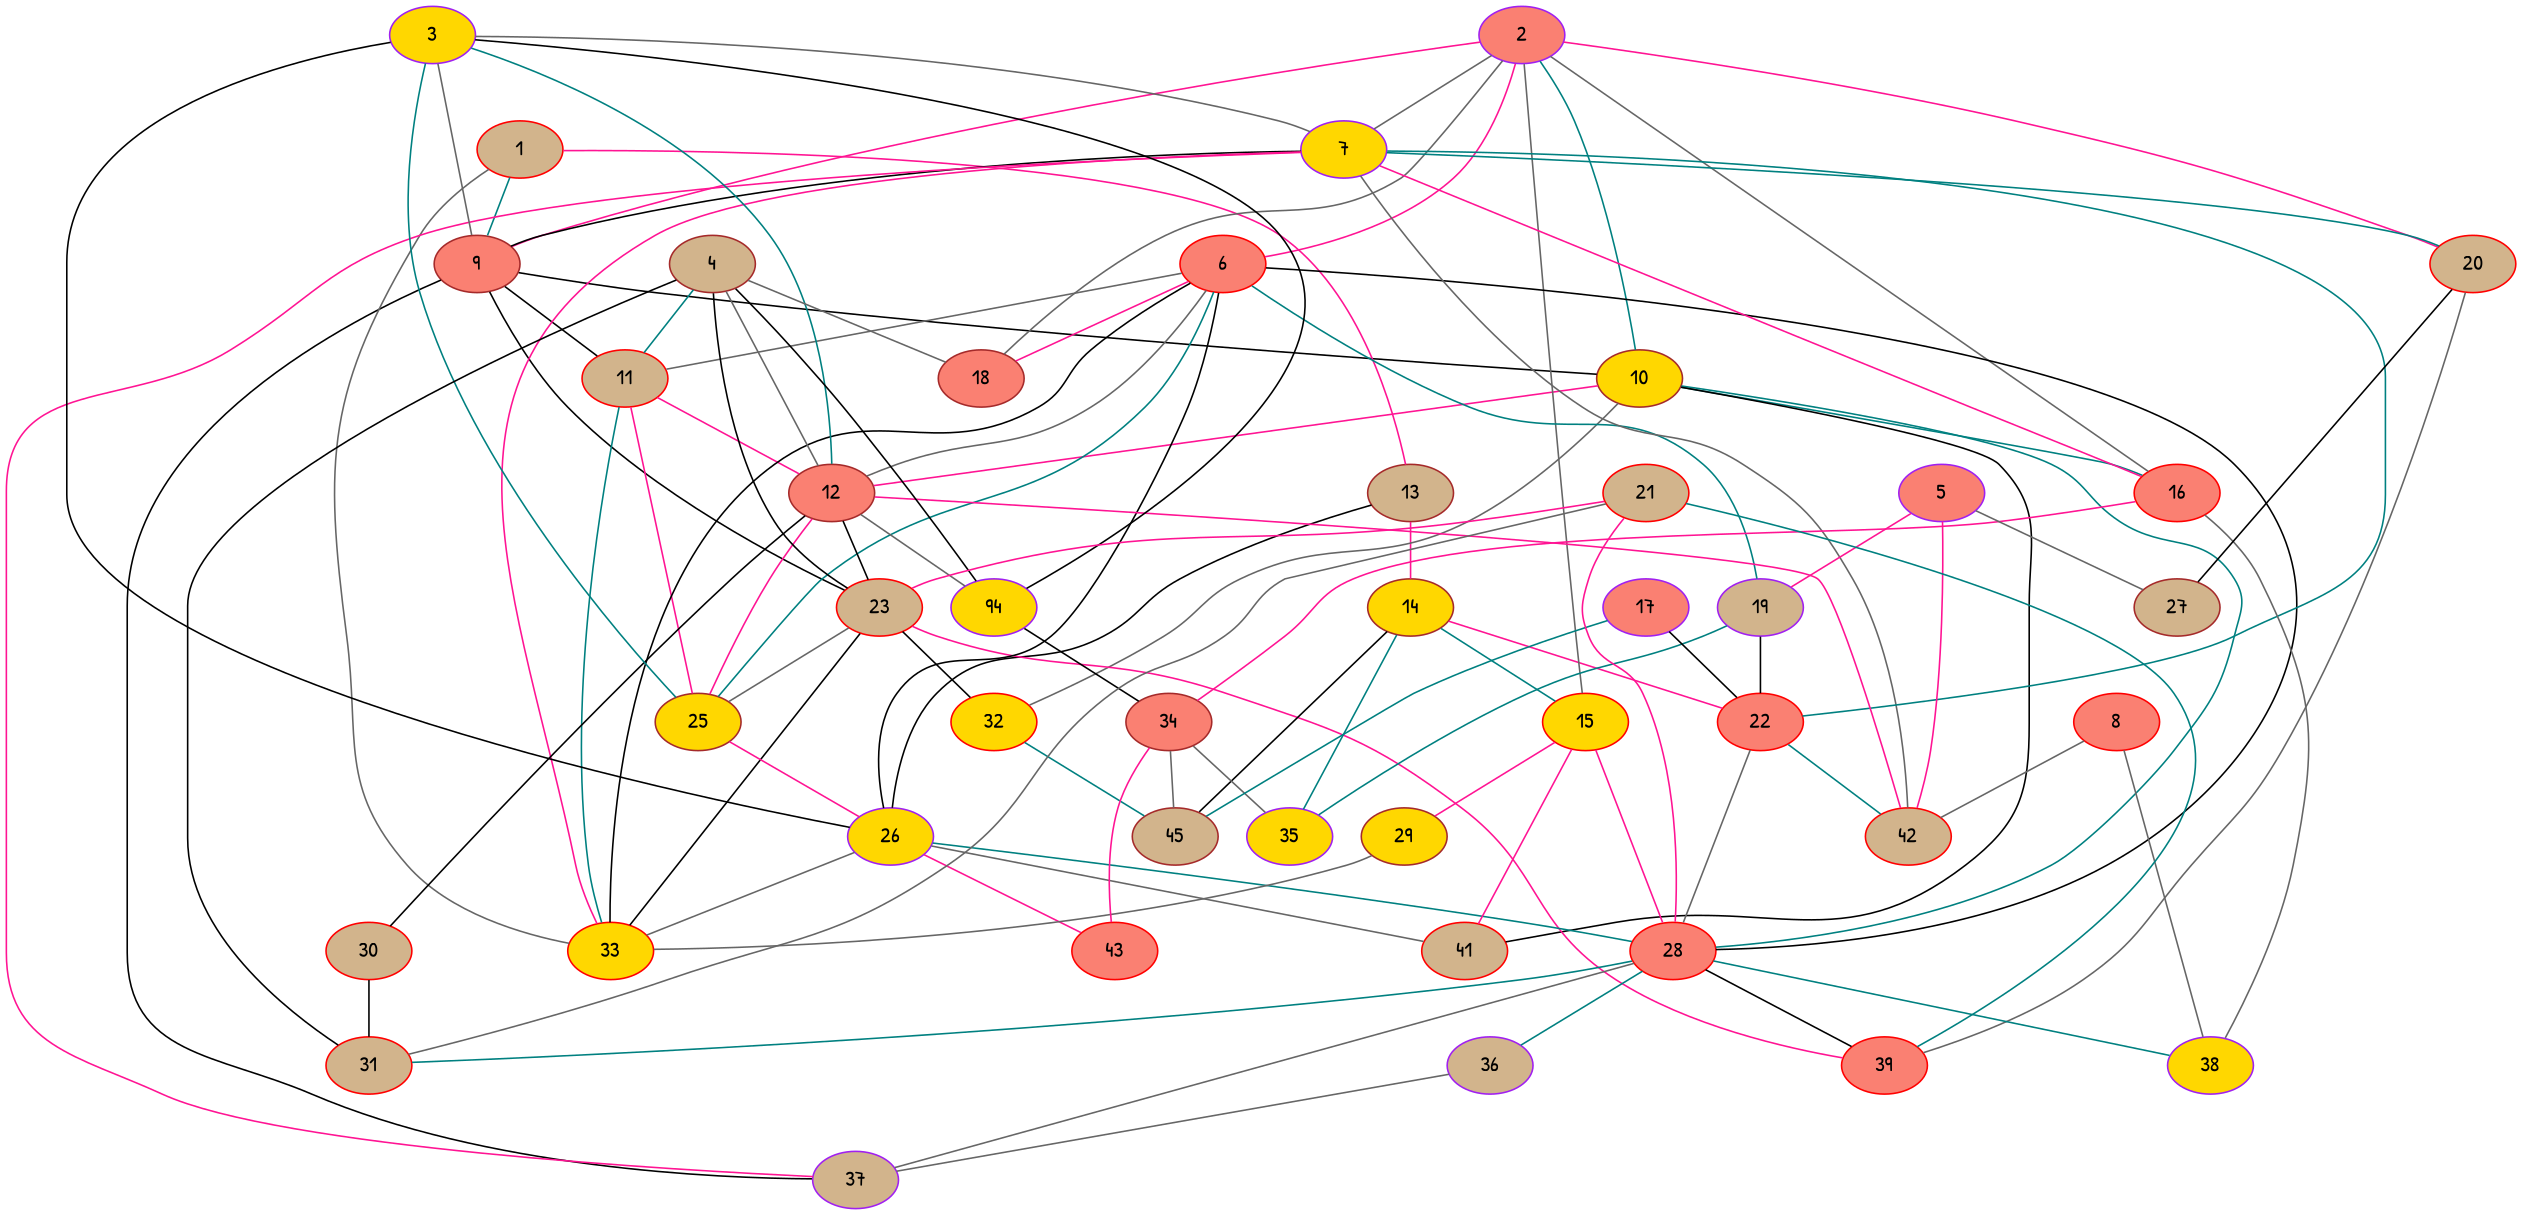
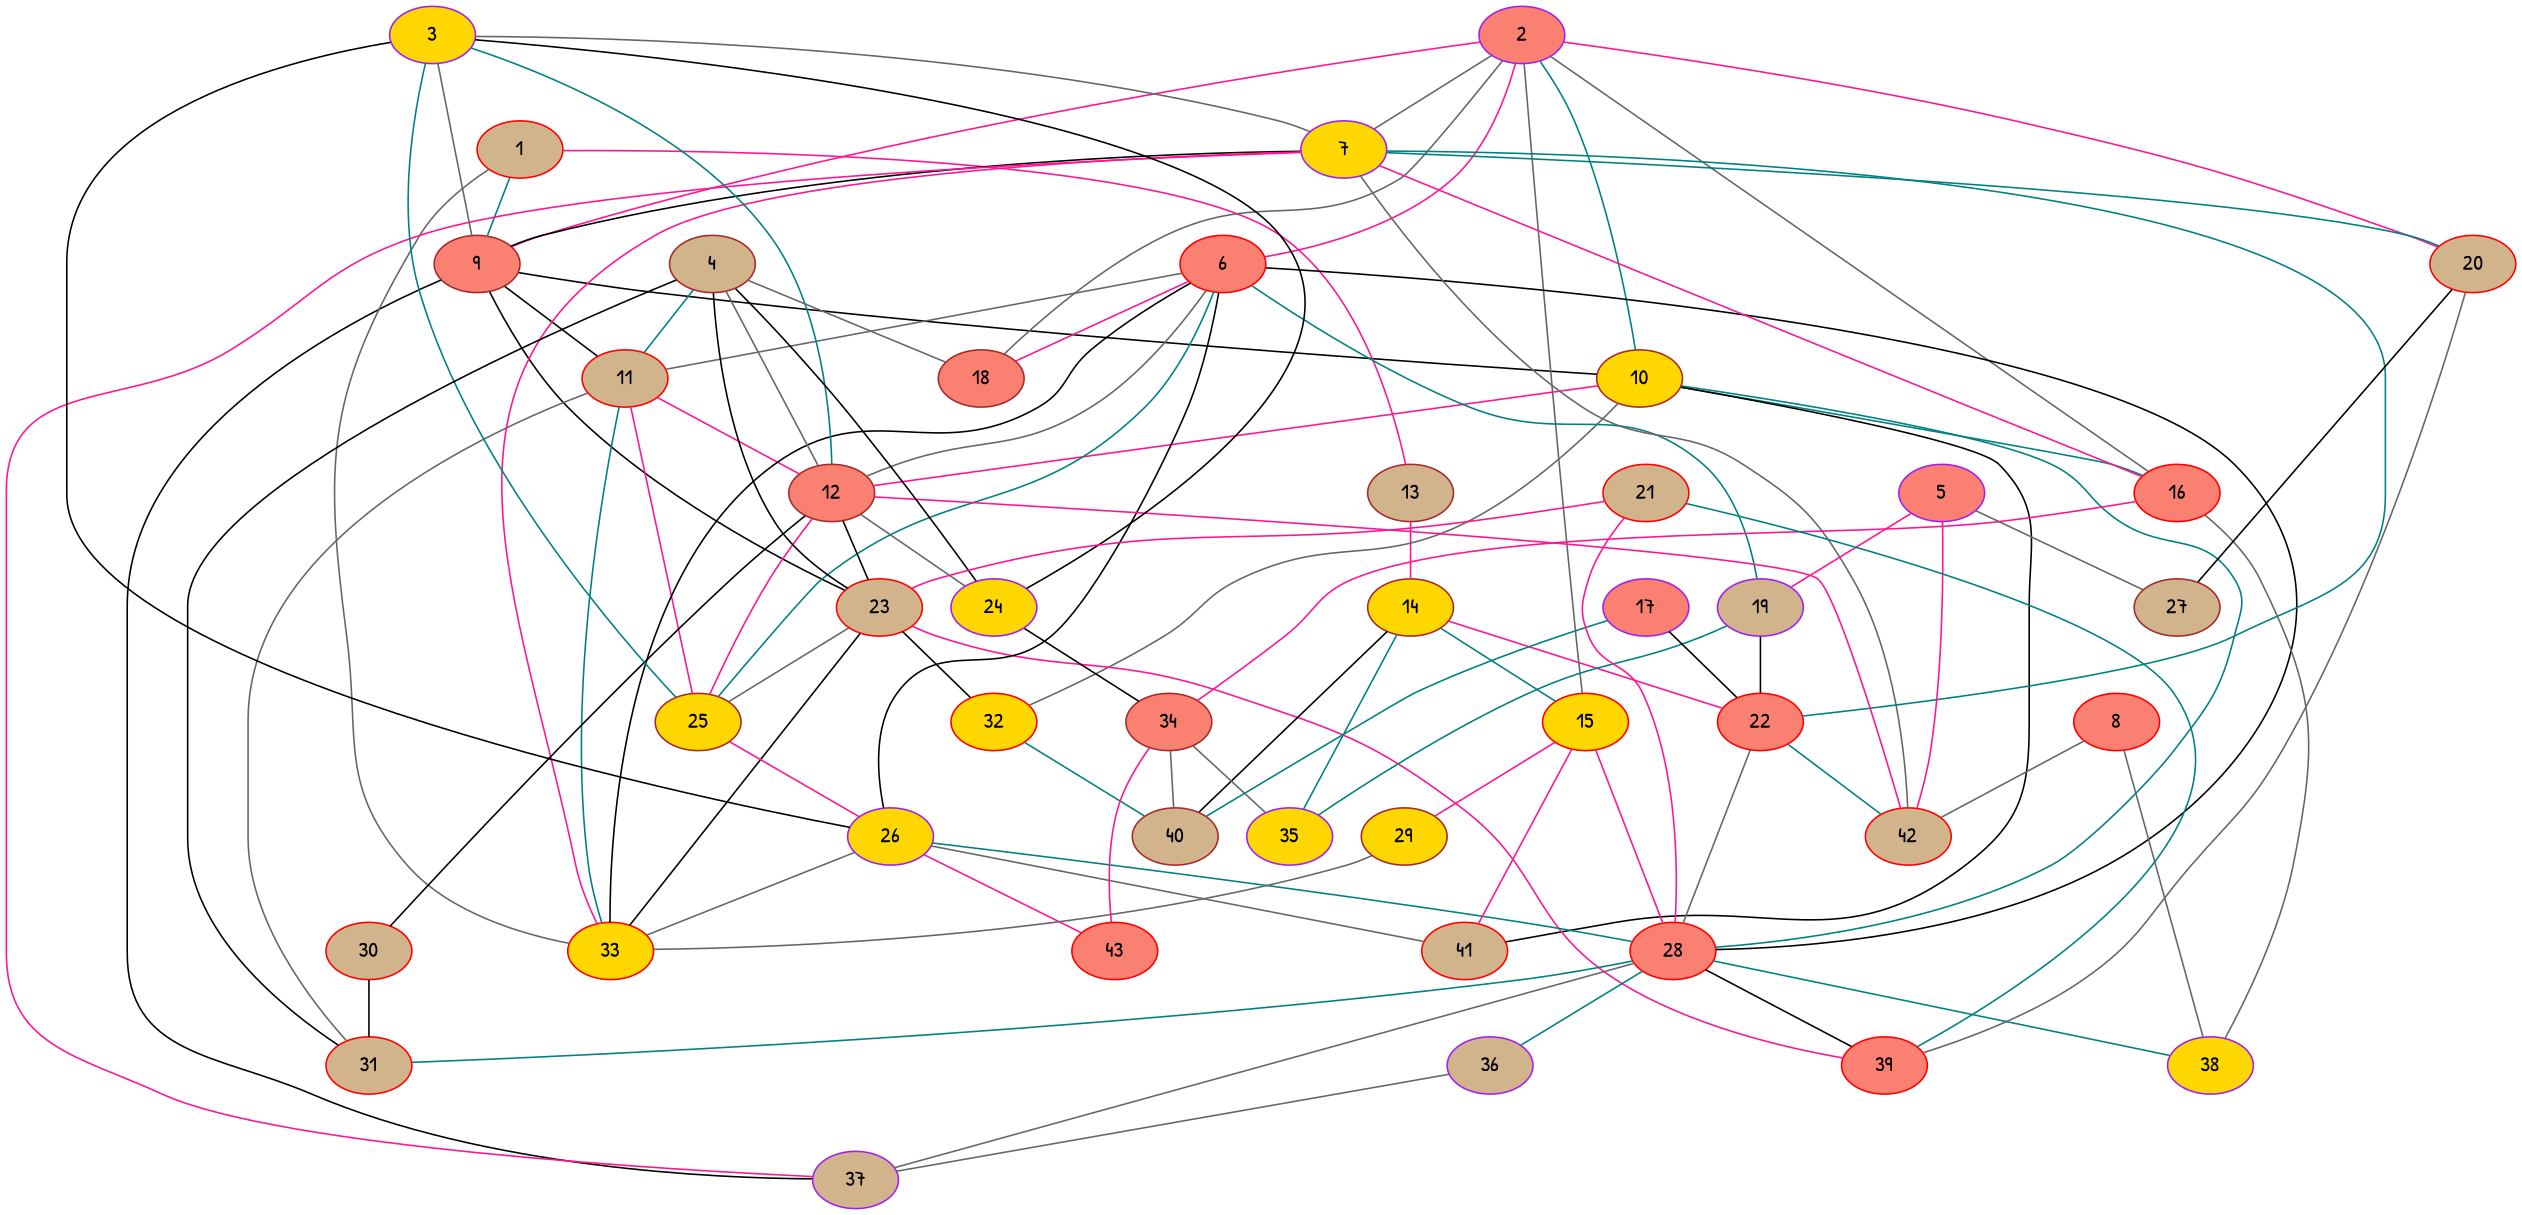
(994, 607) -> (994, 607)
(1102, 637) -> none
(1021, 794) -> (263, 647)
(1175, 836) -> (1175, 836)
